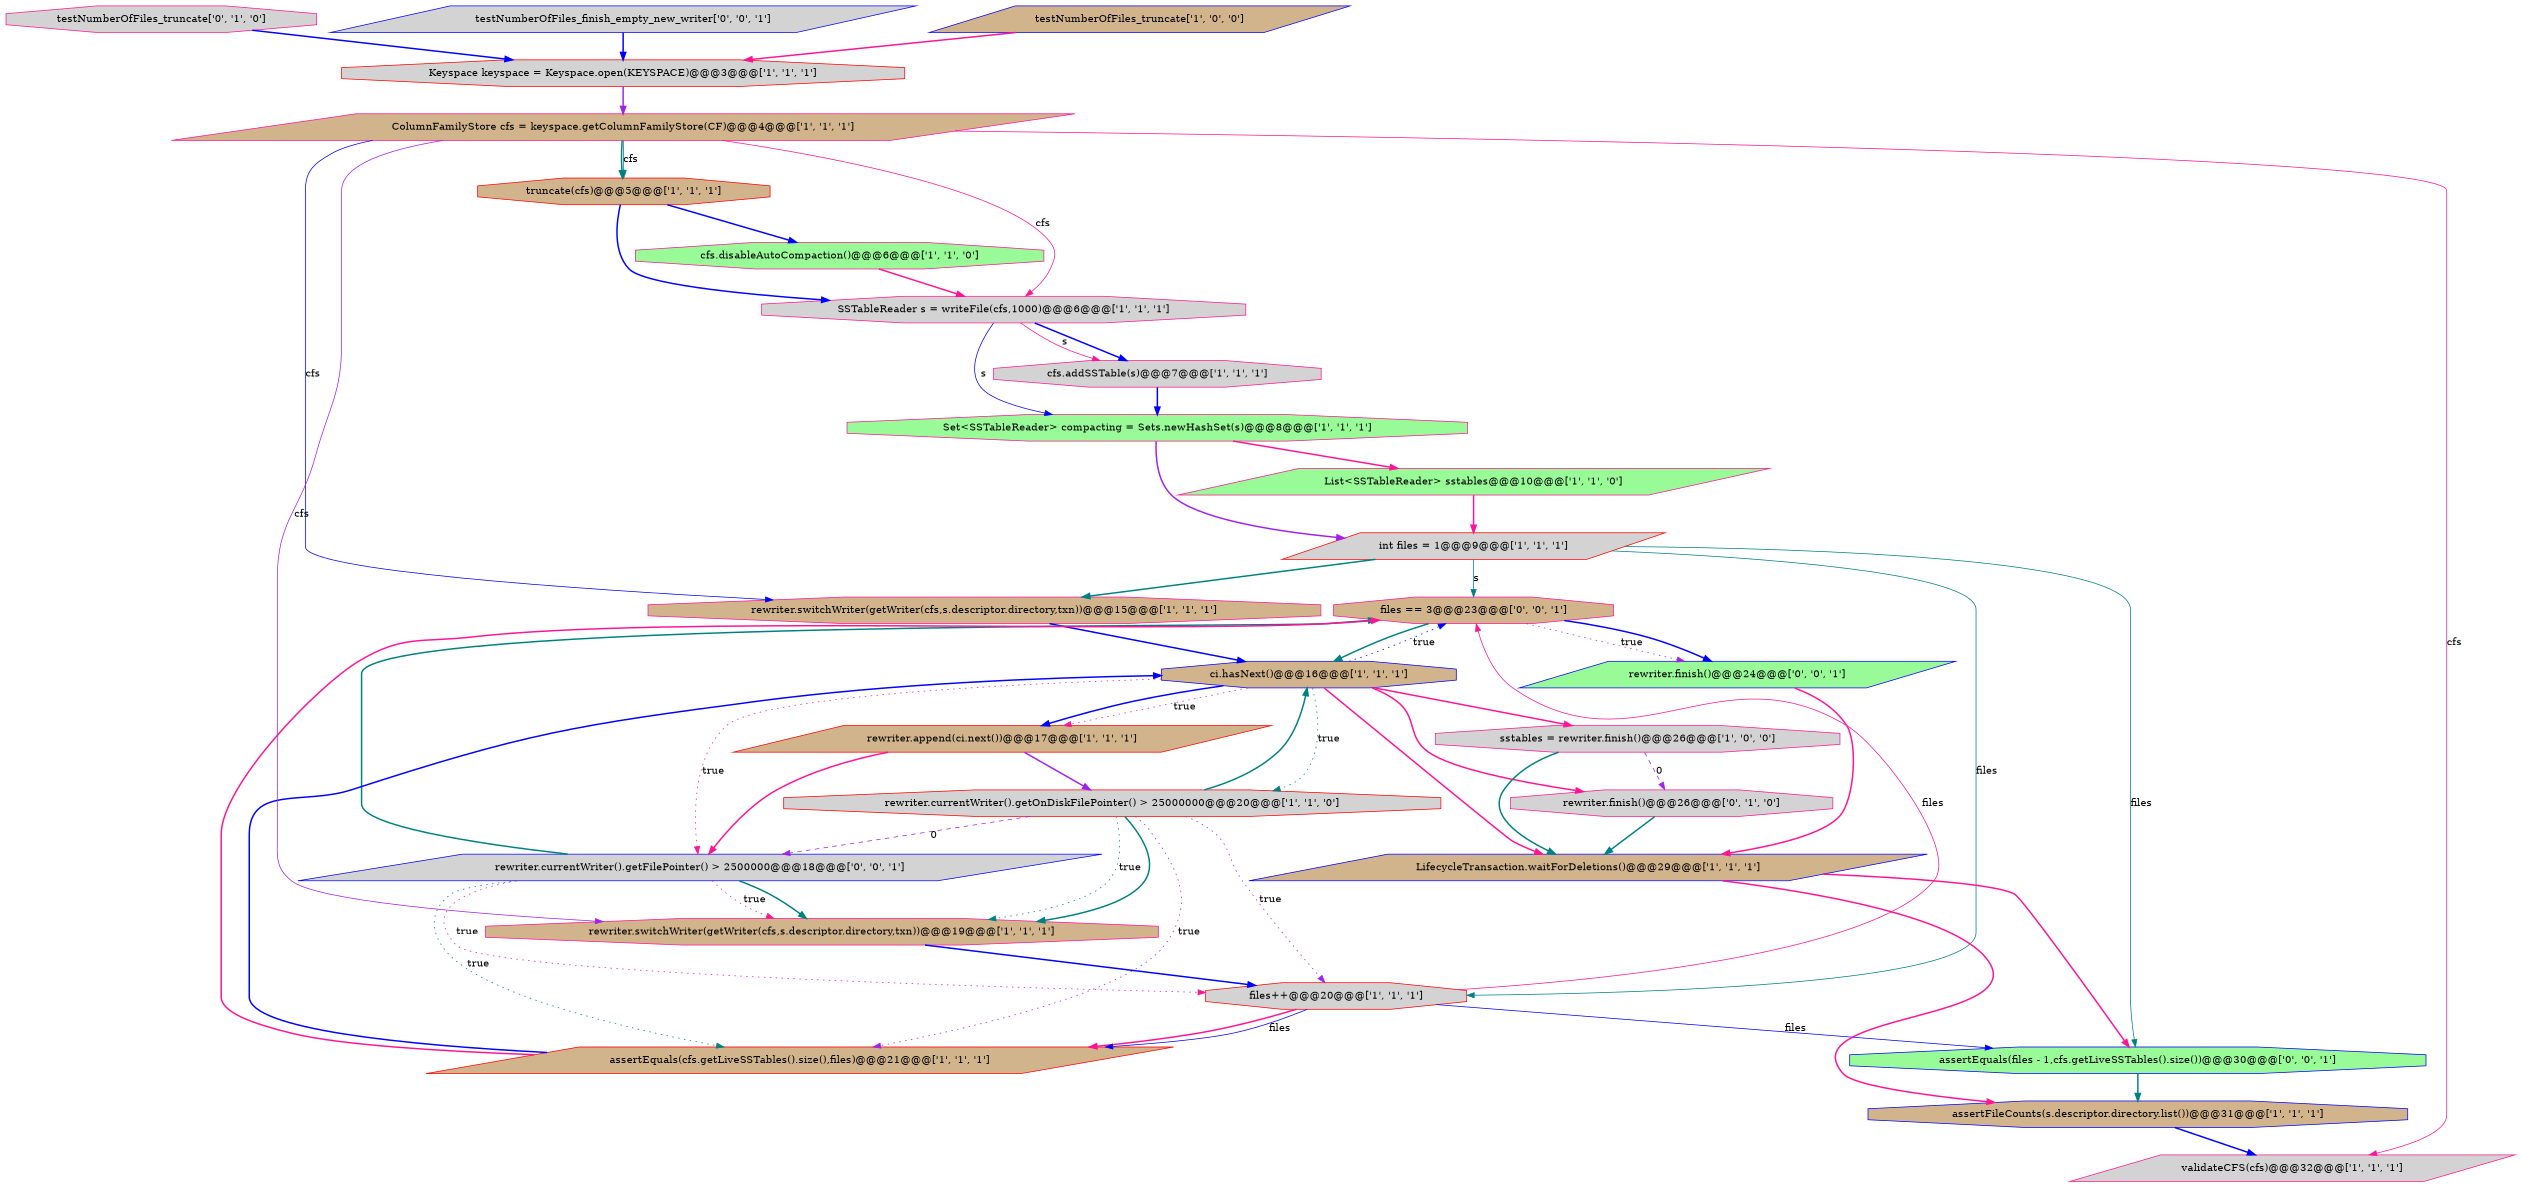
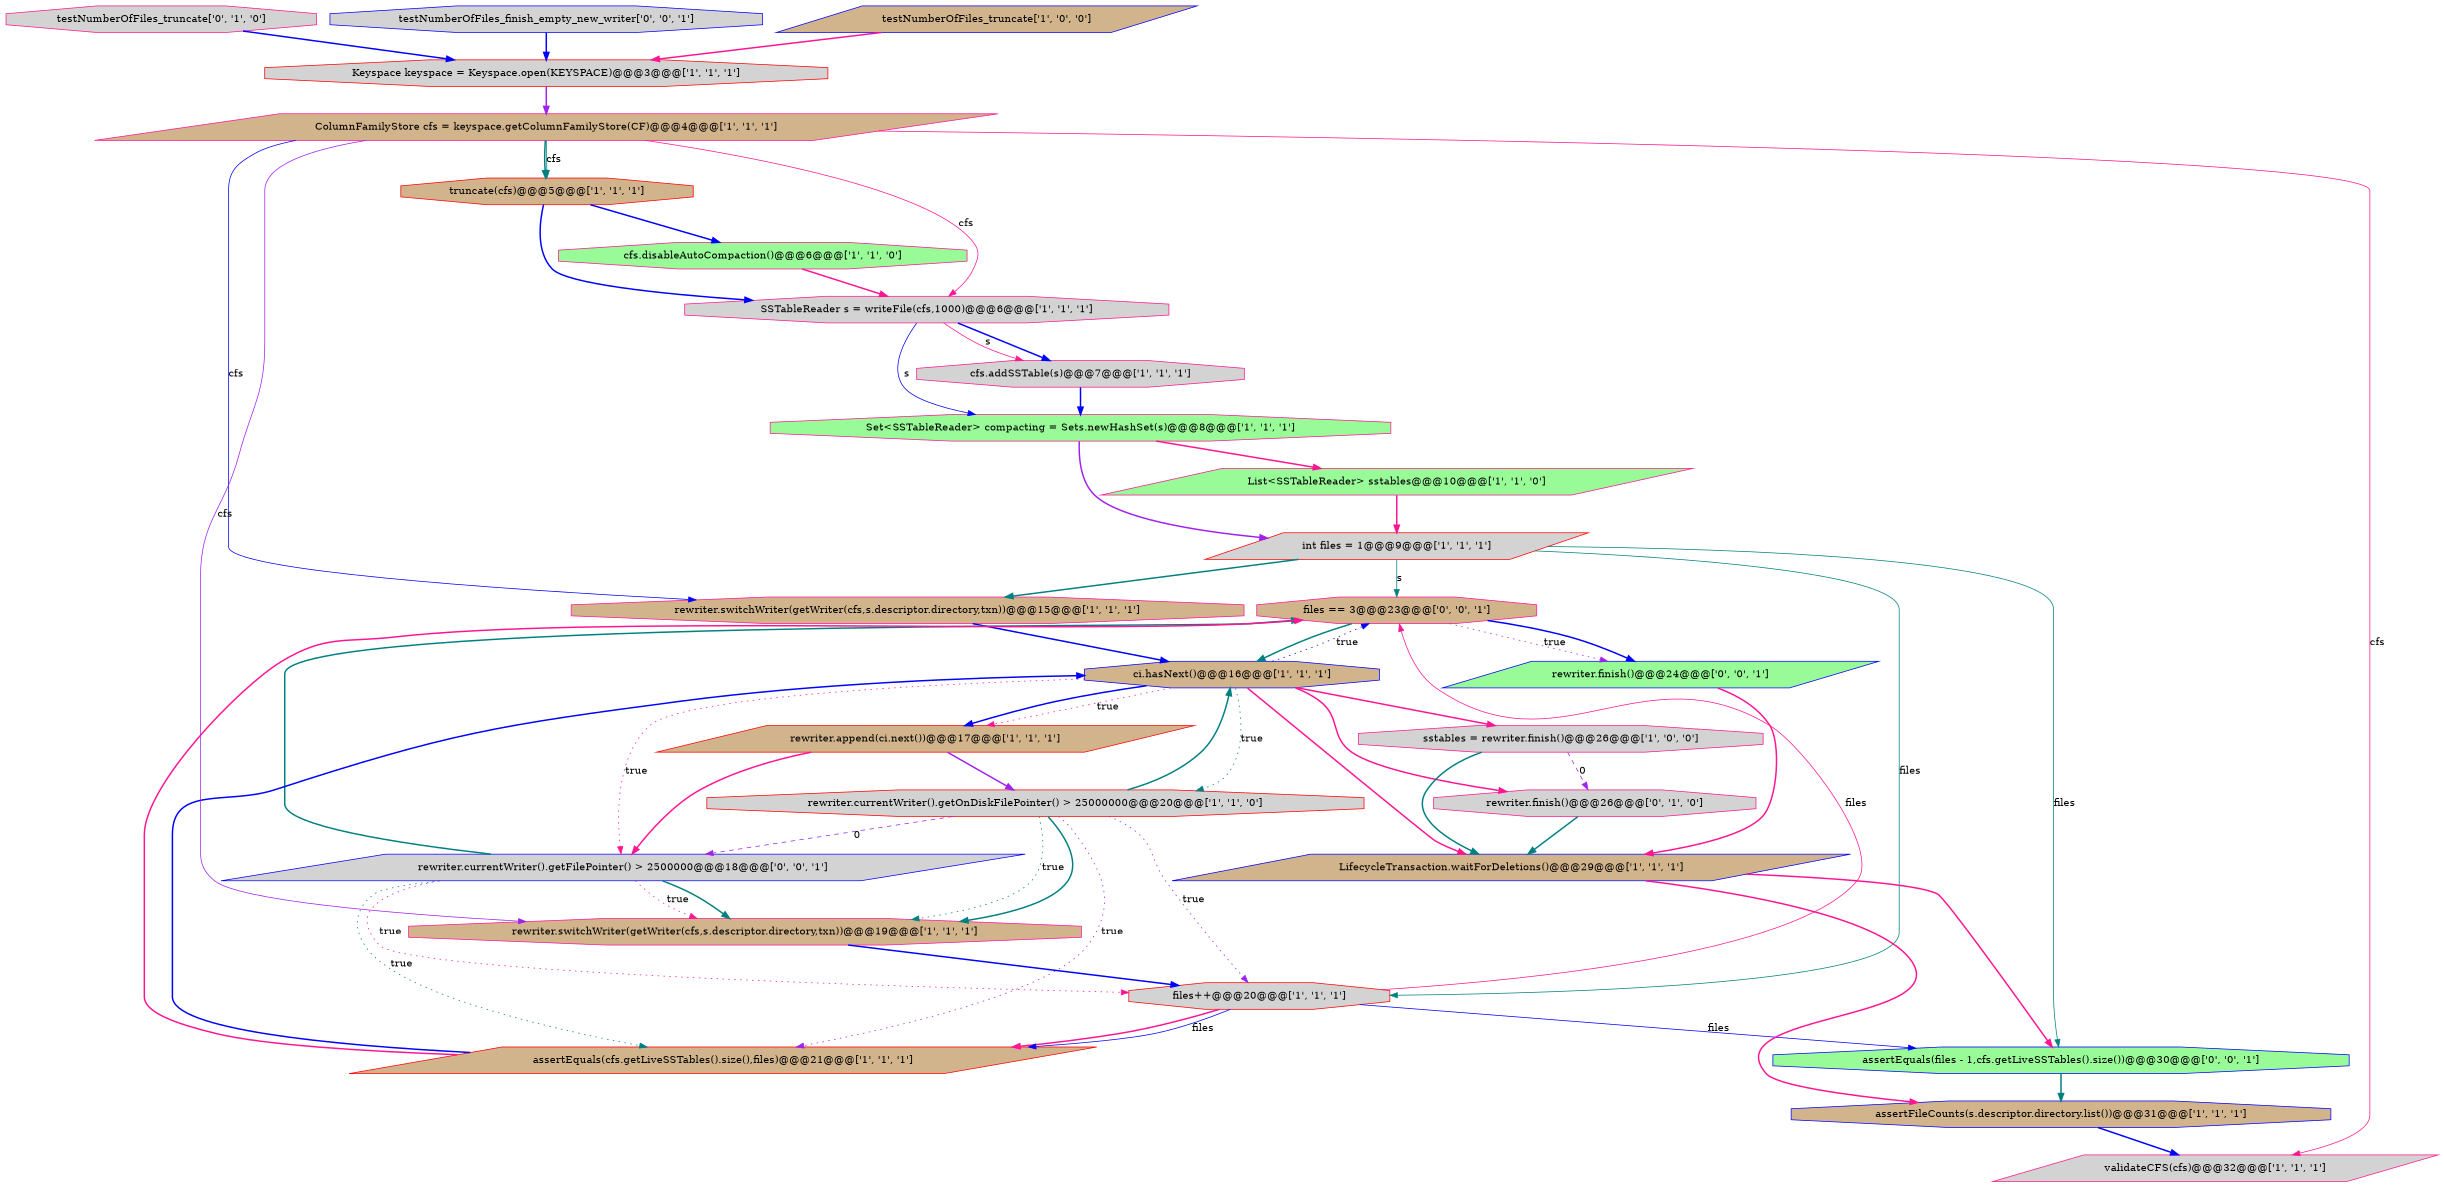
(623, 19) -> (546, 19)
